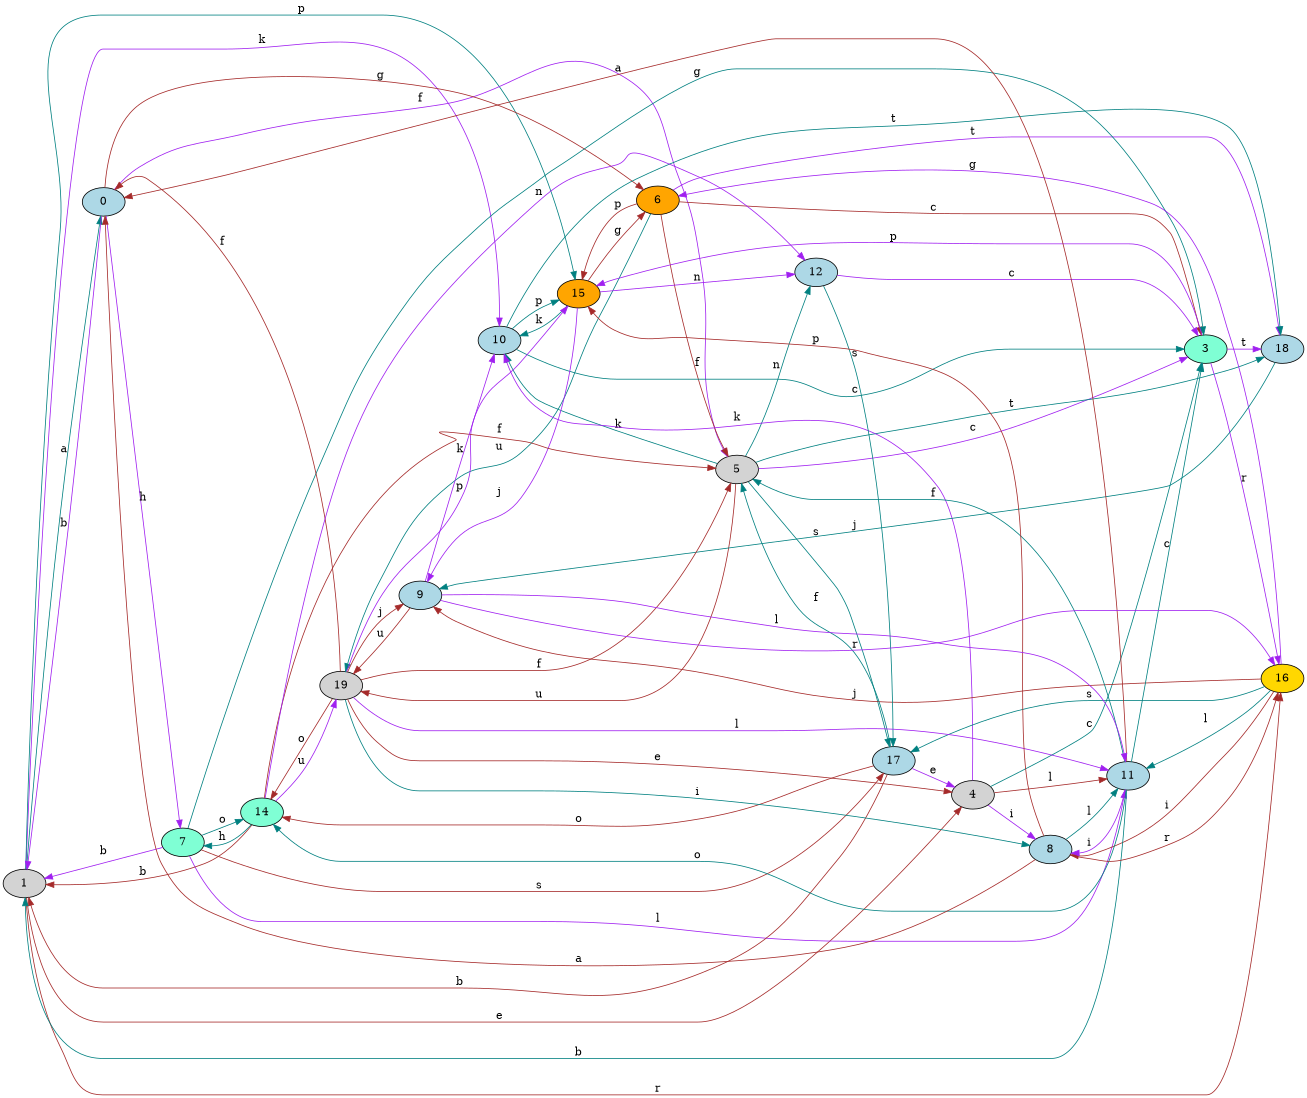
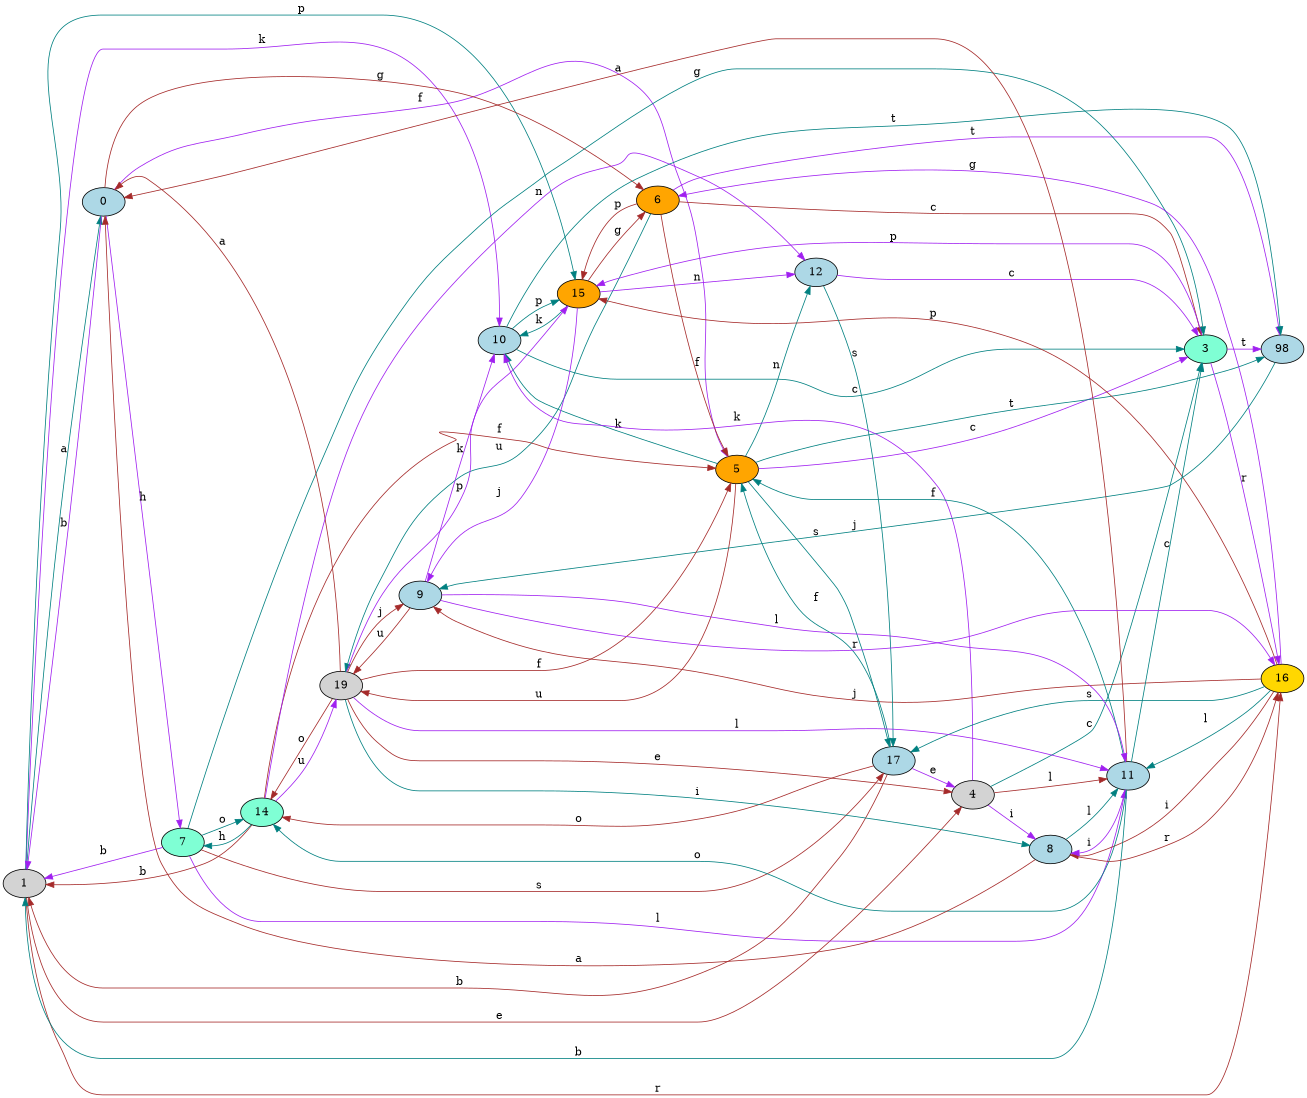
(222, 242) -> (222, 242)
(1282, 349) -> (1282, 349)
(979, 399) -> (1023, 343)
(737, 469) -> (737, 469)
